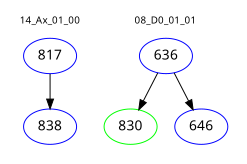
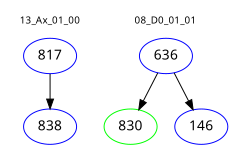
(50, 21) -> (50, 21)
(201, 127) -> (201, 127)
